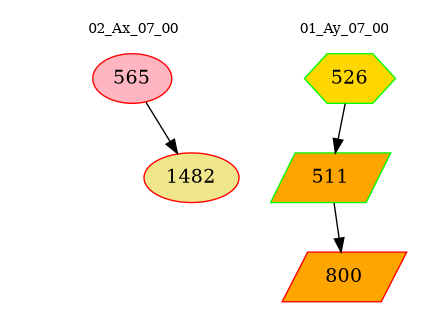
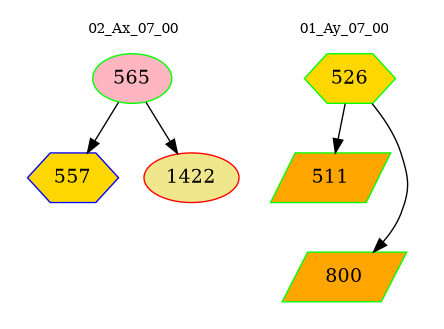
(132, 79) -> (132, 79)
none -> (73, 178)
(192, 178) -> (192, 178)
(337, 221) -> (406, 172)
(344, 277) -> (344, 277)
